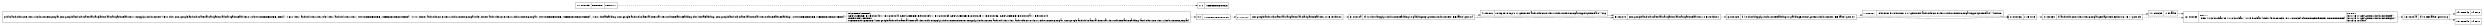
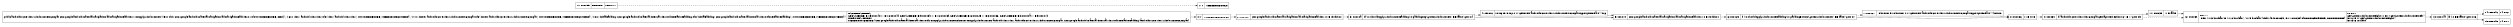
(2371, 16) -> (2386, 16)
